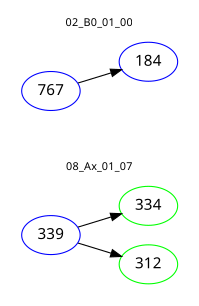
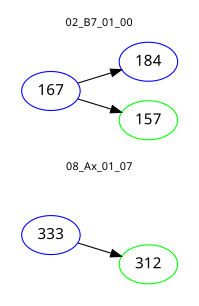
(100, 23) -> (100, 23)
(51, 91) -> (51, 91)
none -> (148, 120)
(148, 206) -> none
(51, 235) -> (51, 235)
